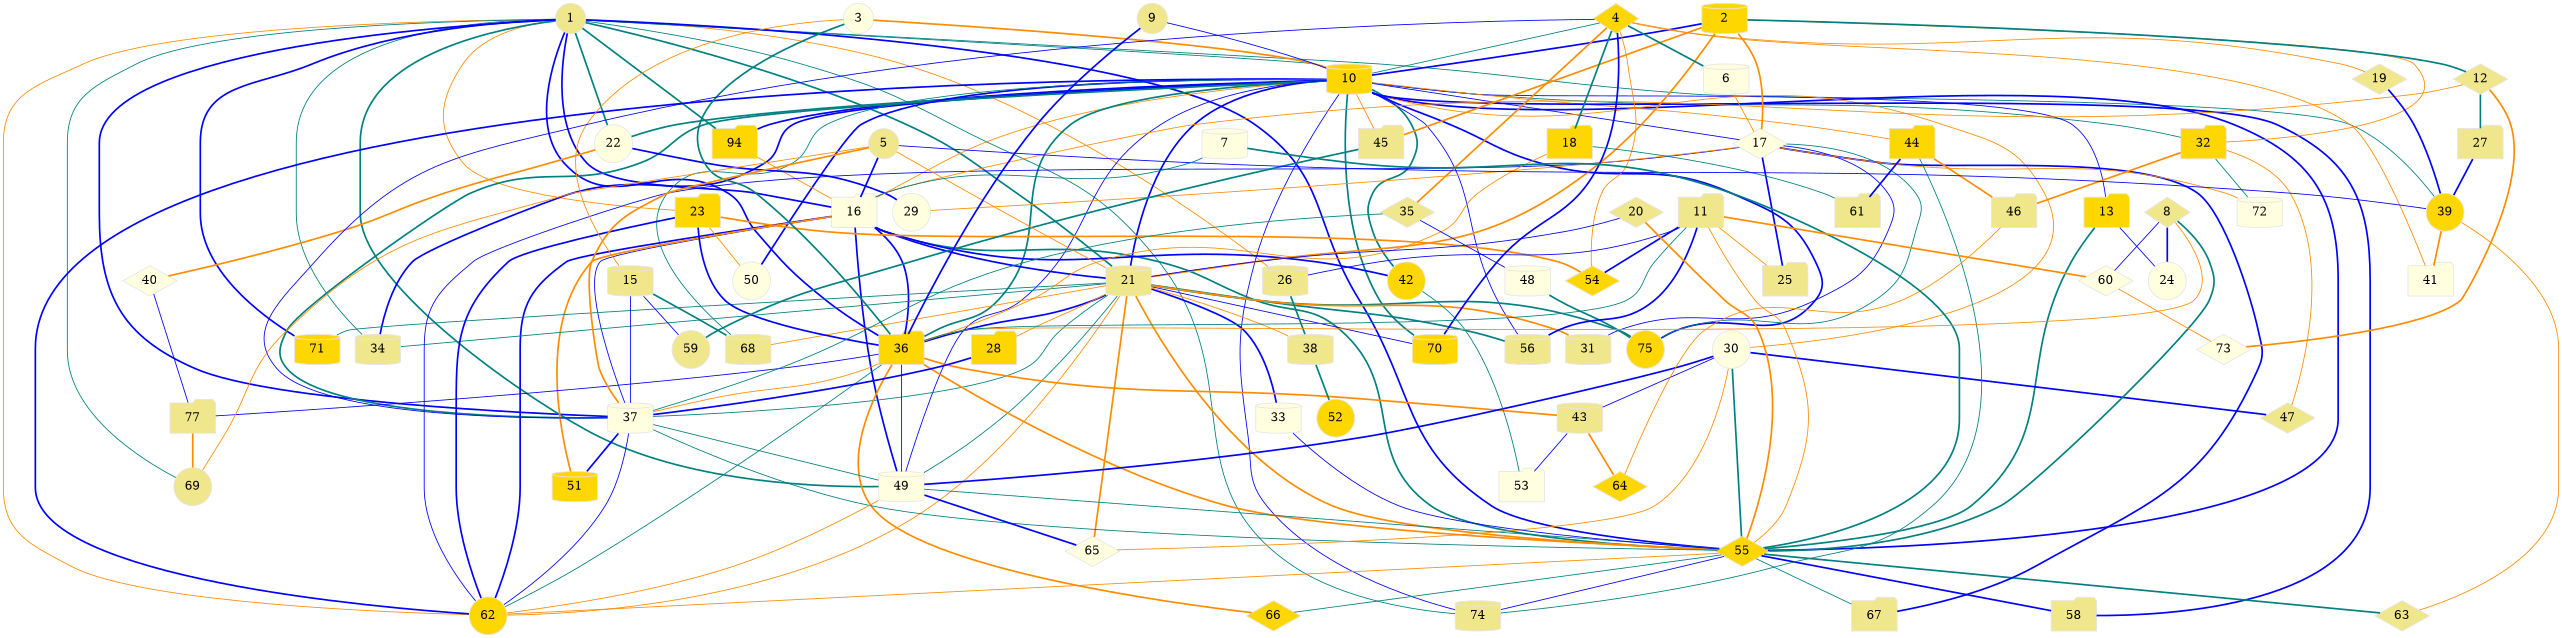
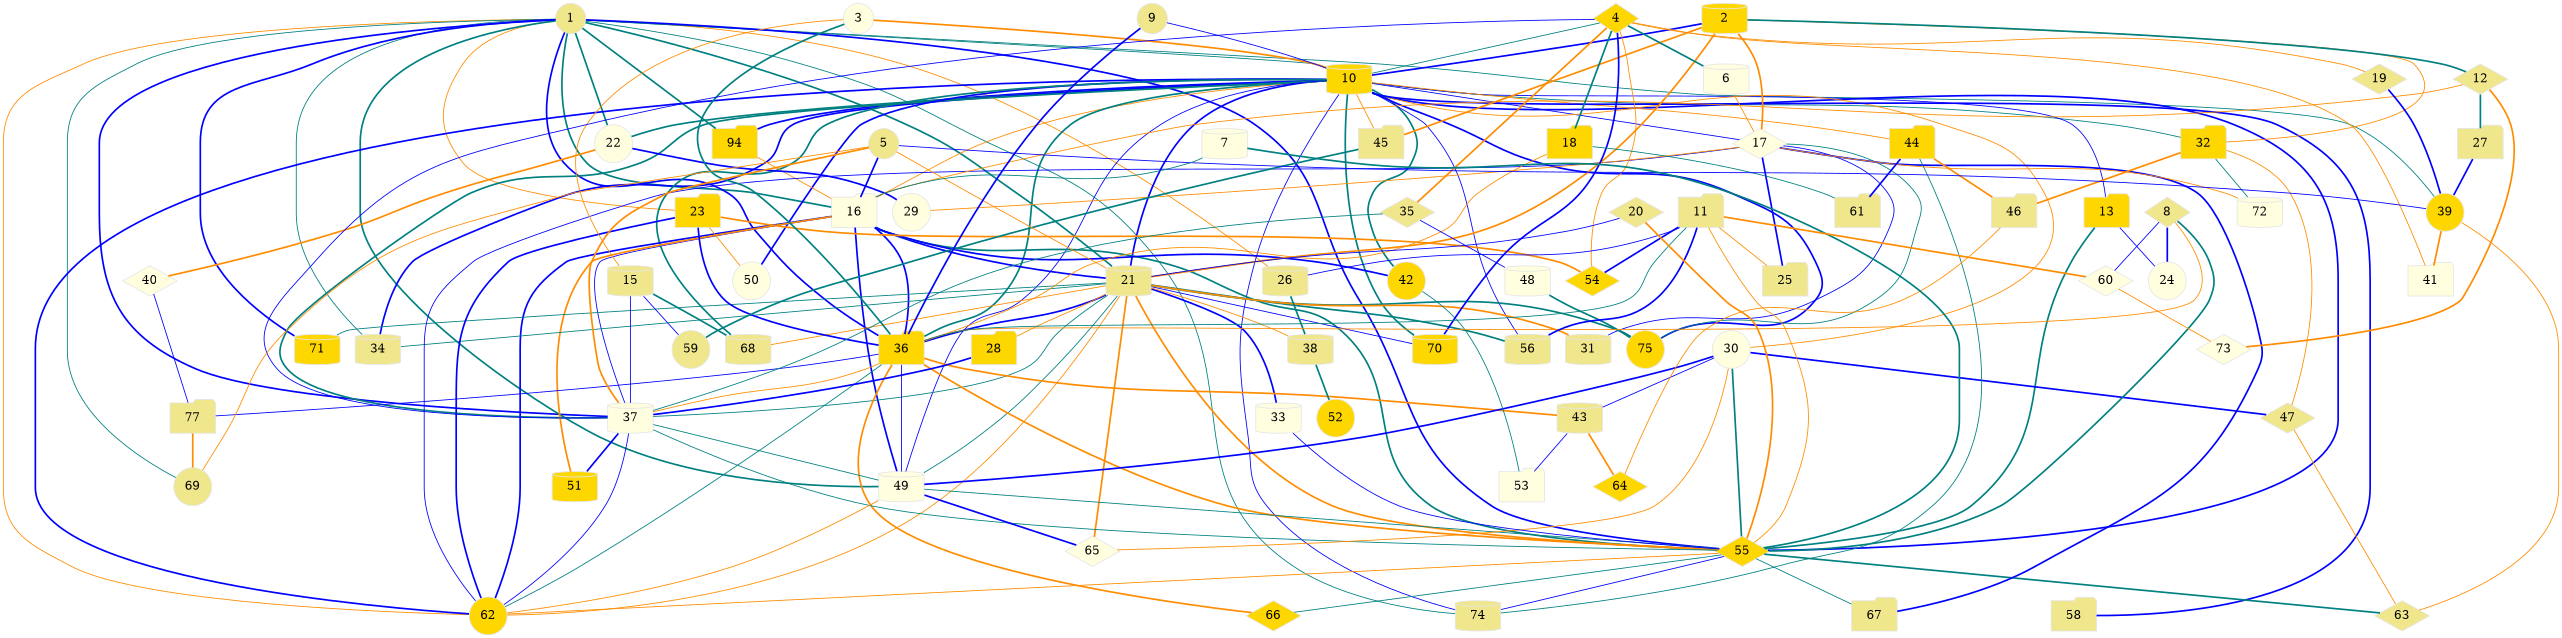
(836, 121) -> (836, 121)
(621, 179) -> (621, 179)
none -> (2345, 517)
(1906, 583) -> none
